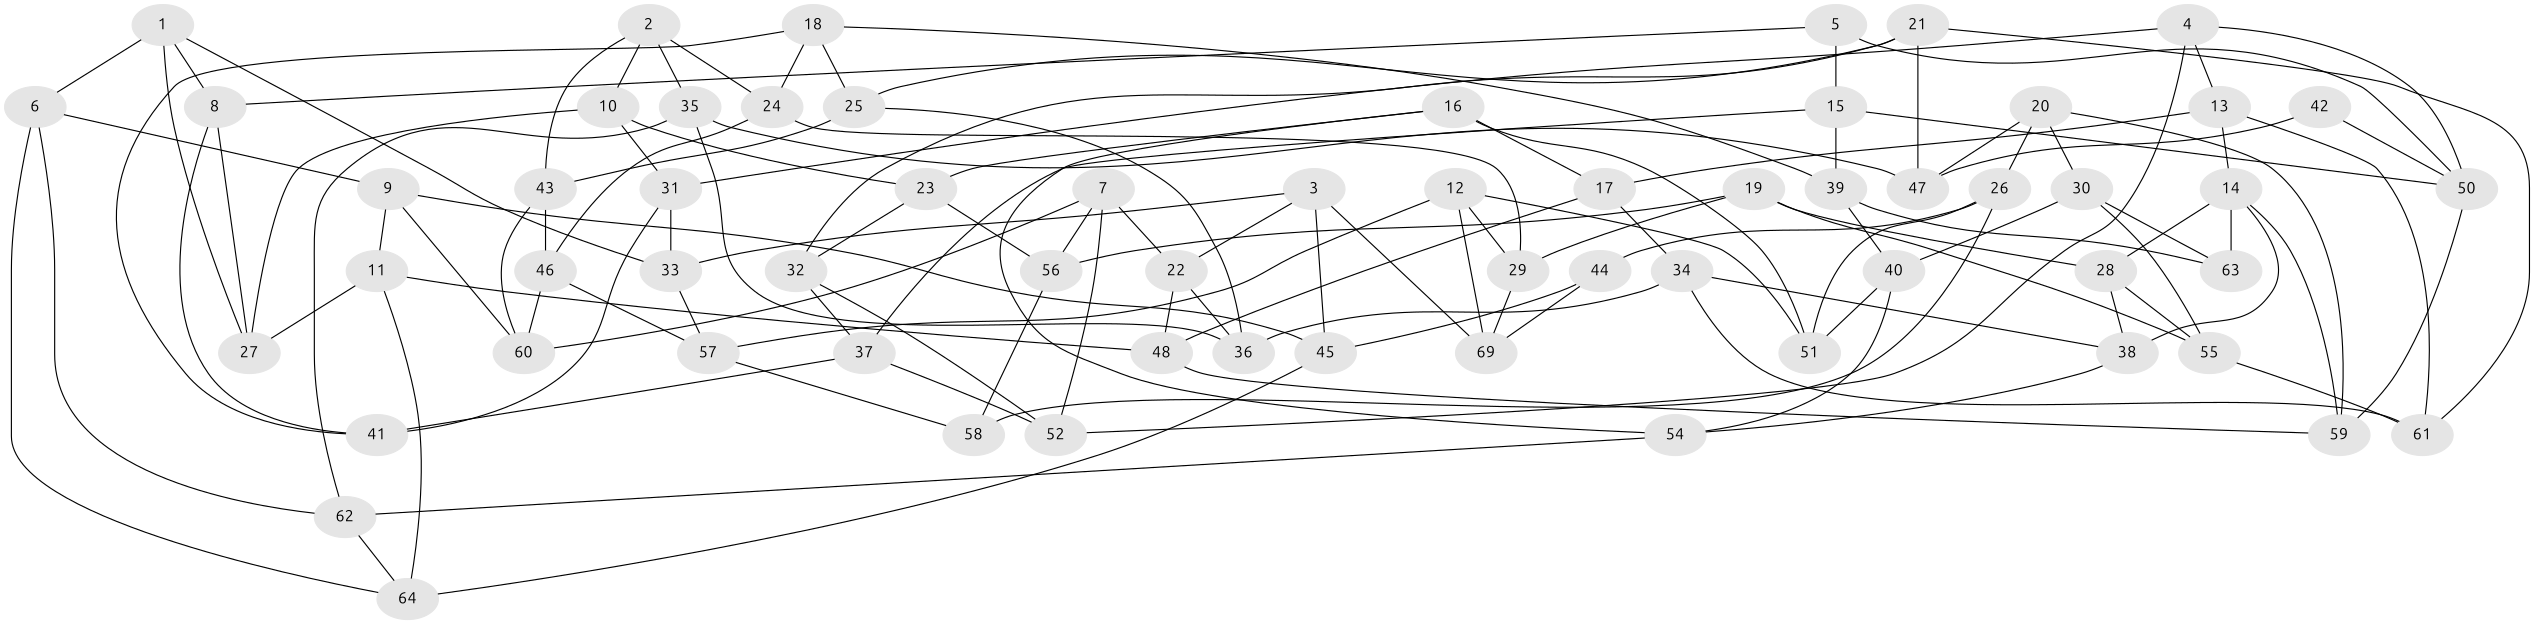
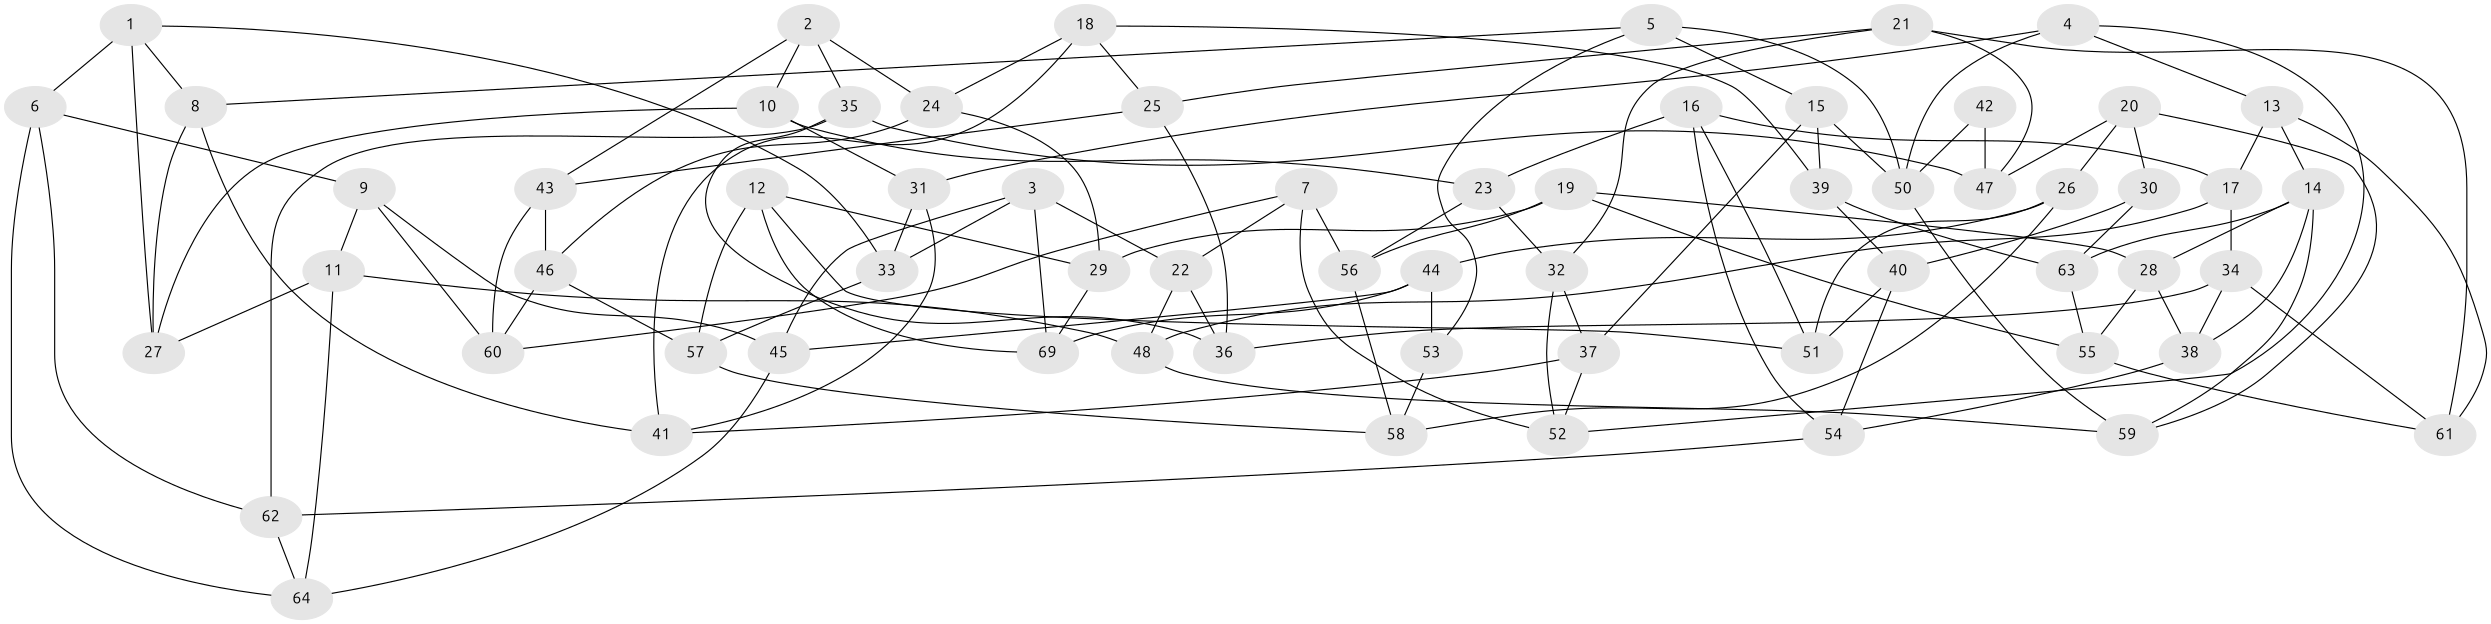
(2157, 264) -> (2078, 316)
none -> (1432, 353)
